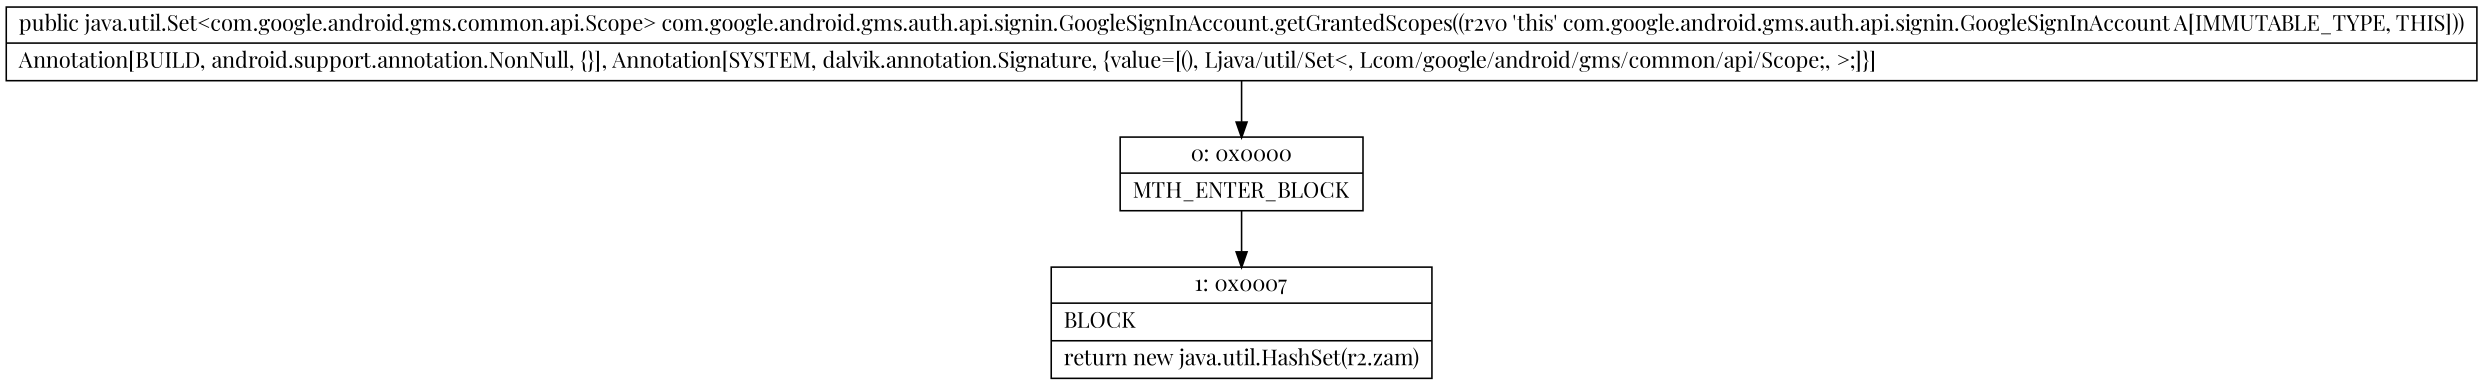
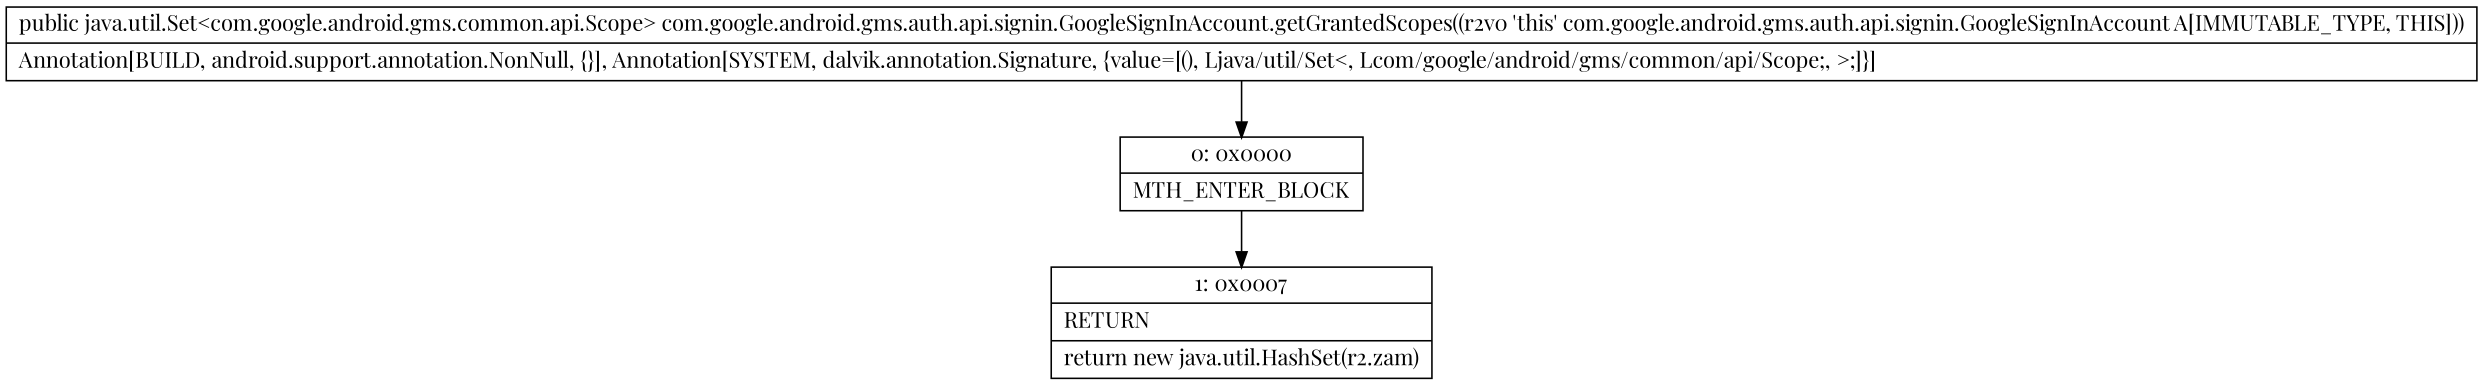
(1100, 321) -> (1107, 321)
